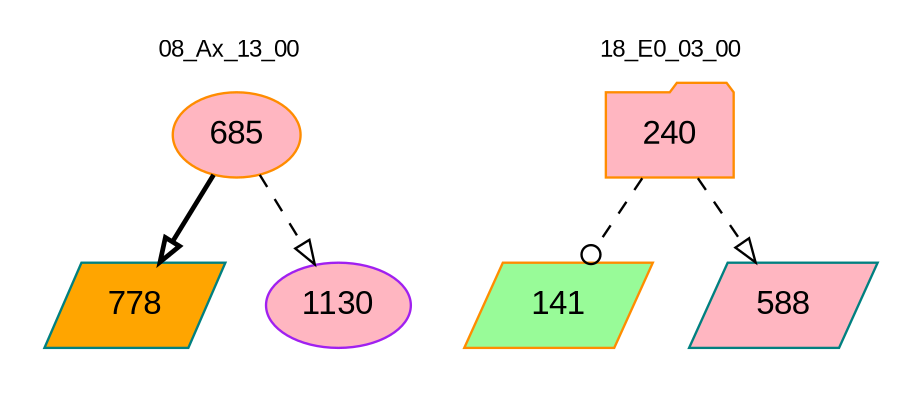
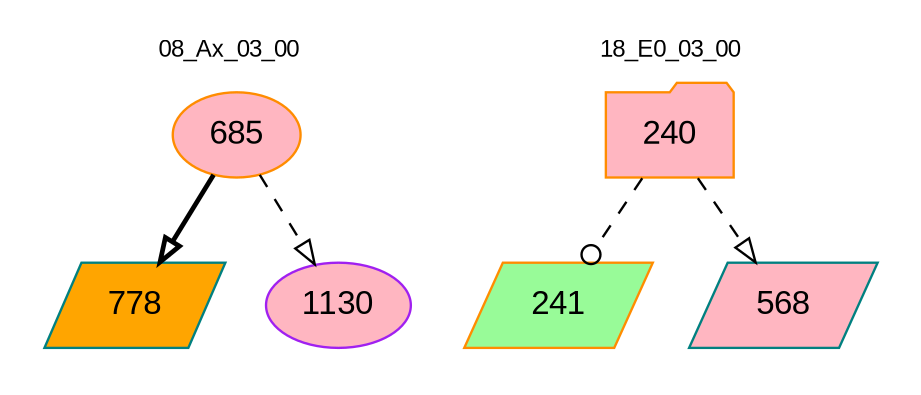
(230, 51) -> (230, 51)
(559, 305) -> (559, 305)
(783, 305) -> (783, 305)
